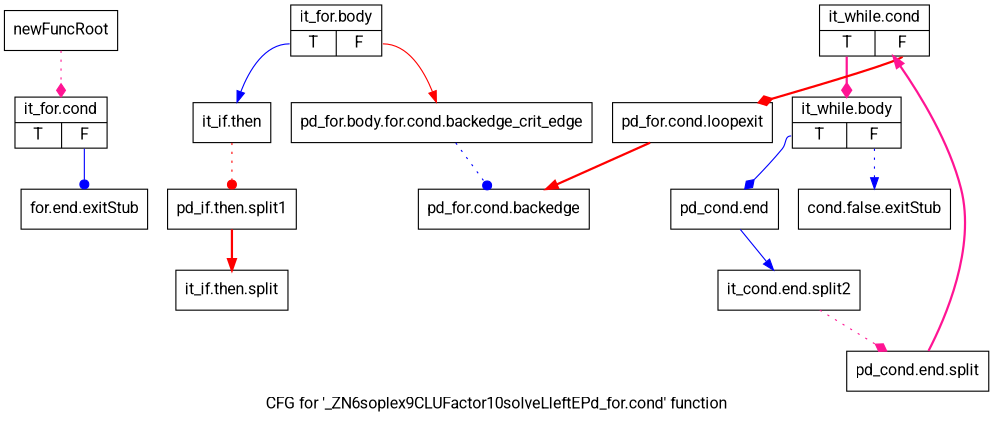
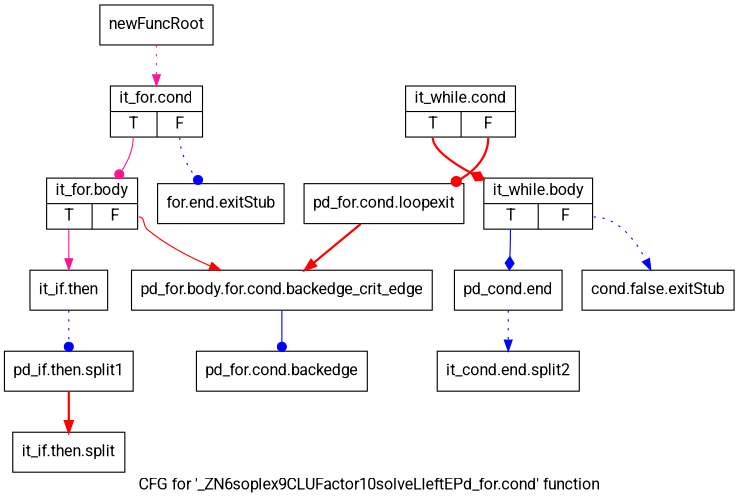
(259, 60) -> (69, 244)
(61, 67) -> (156, 60)
(847, 69) -> (449, 159)
(838, 79) -> (480, 162)
none -> (130, 155)
(232, 161) -> (69, 326)
(470, 162) -> (282, 326)
(84, 164) -> (184, 158)
(603, 164) -> (337, 243)
(753, 245) -> (508, 325)
(918, 371) -> none
